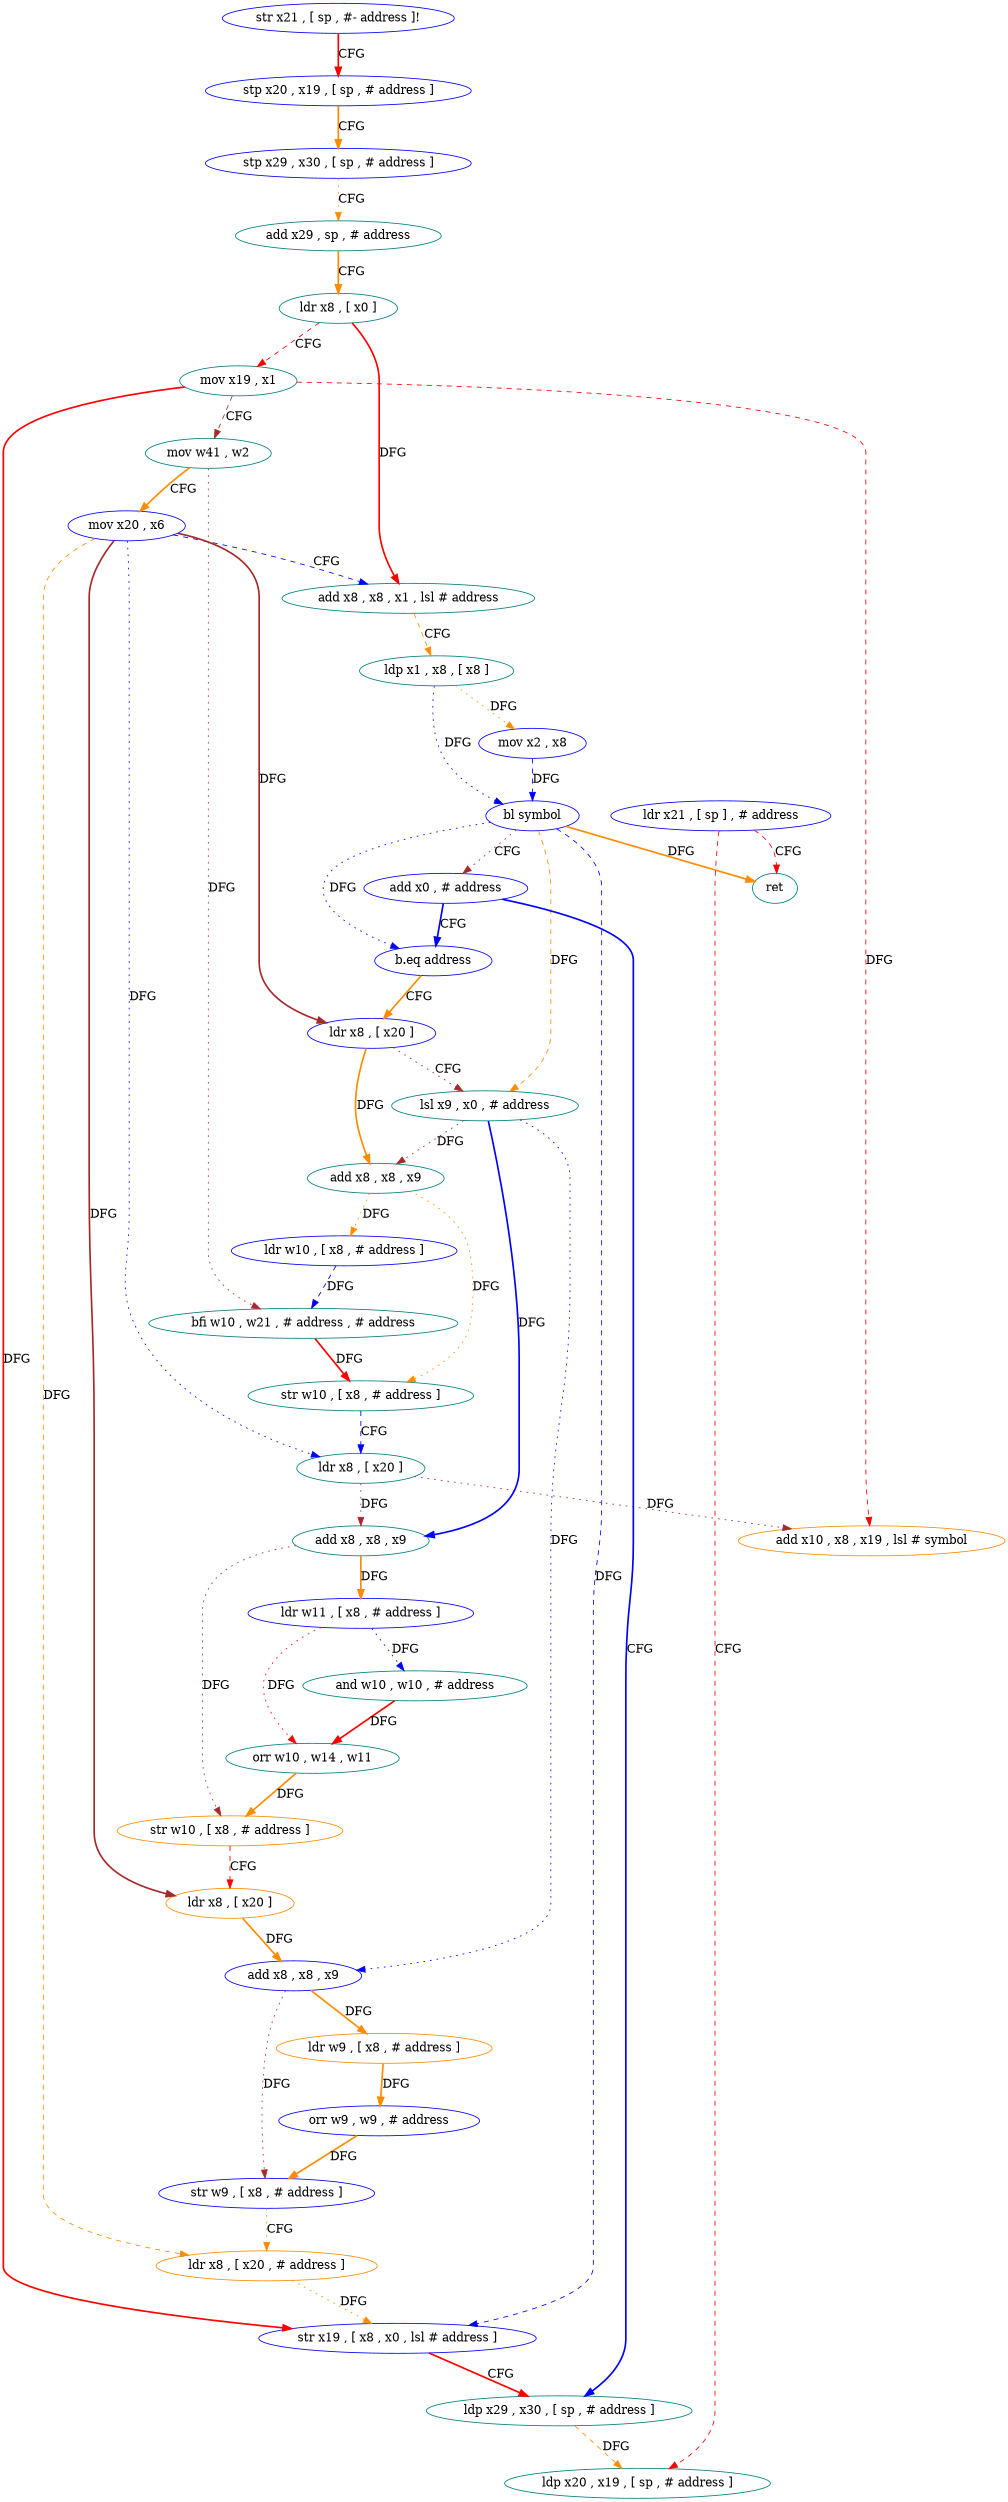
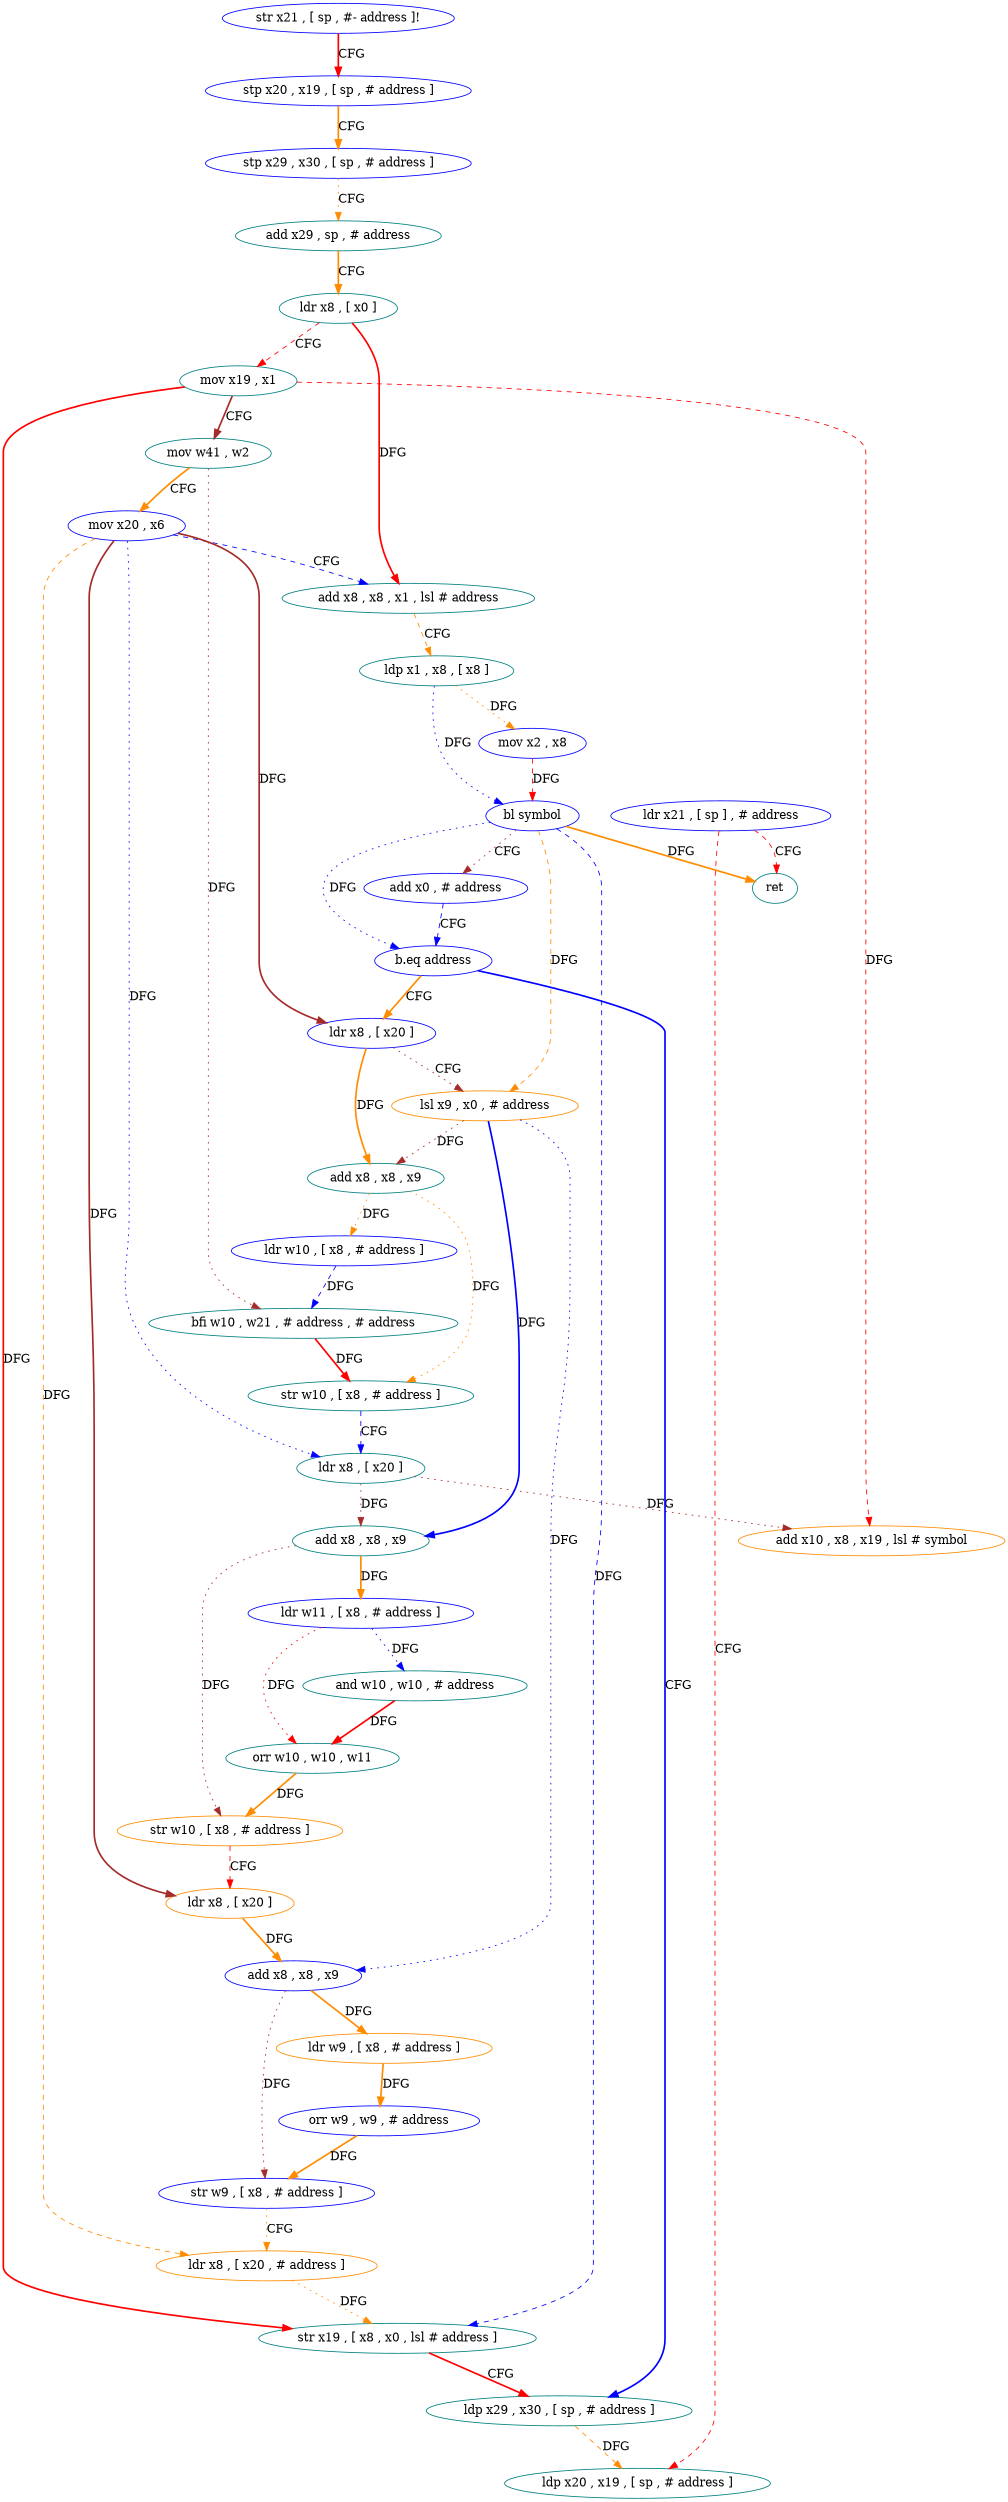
(225, 413) -> (225, 413)
(532, 775) -> (532, 775)
(440, 920) -> (440, 920)
(485, 1106) -> (485, 1106)
(629, 1607) -> (665, 1624)
(312, 1758) -> (312, 1758)
(398, 2338) -> (398, 2338)
